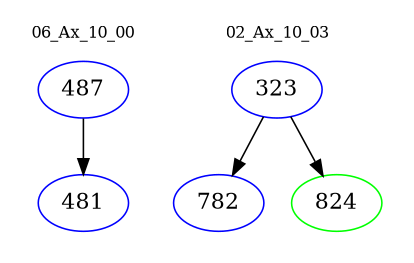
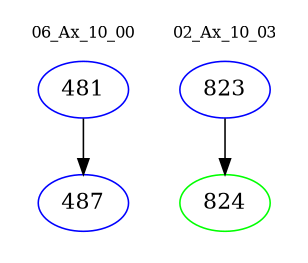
(277, 90) -> (225, 90)
(83, 139) -> (83, 139)
(219, 203) -> none
